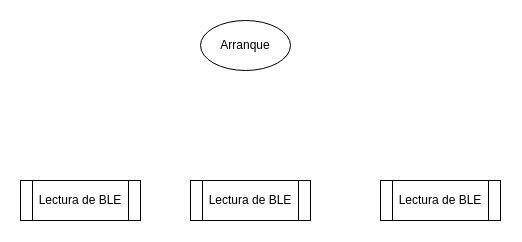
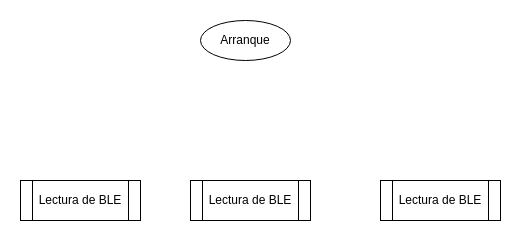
(246, 46) -> (246, 41)
